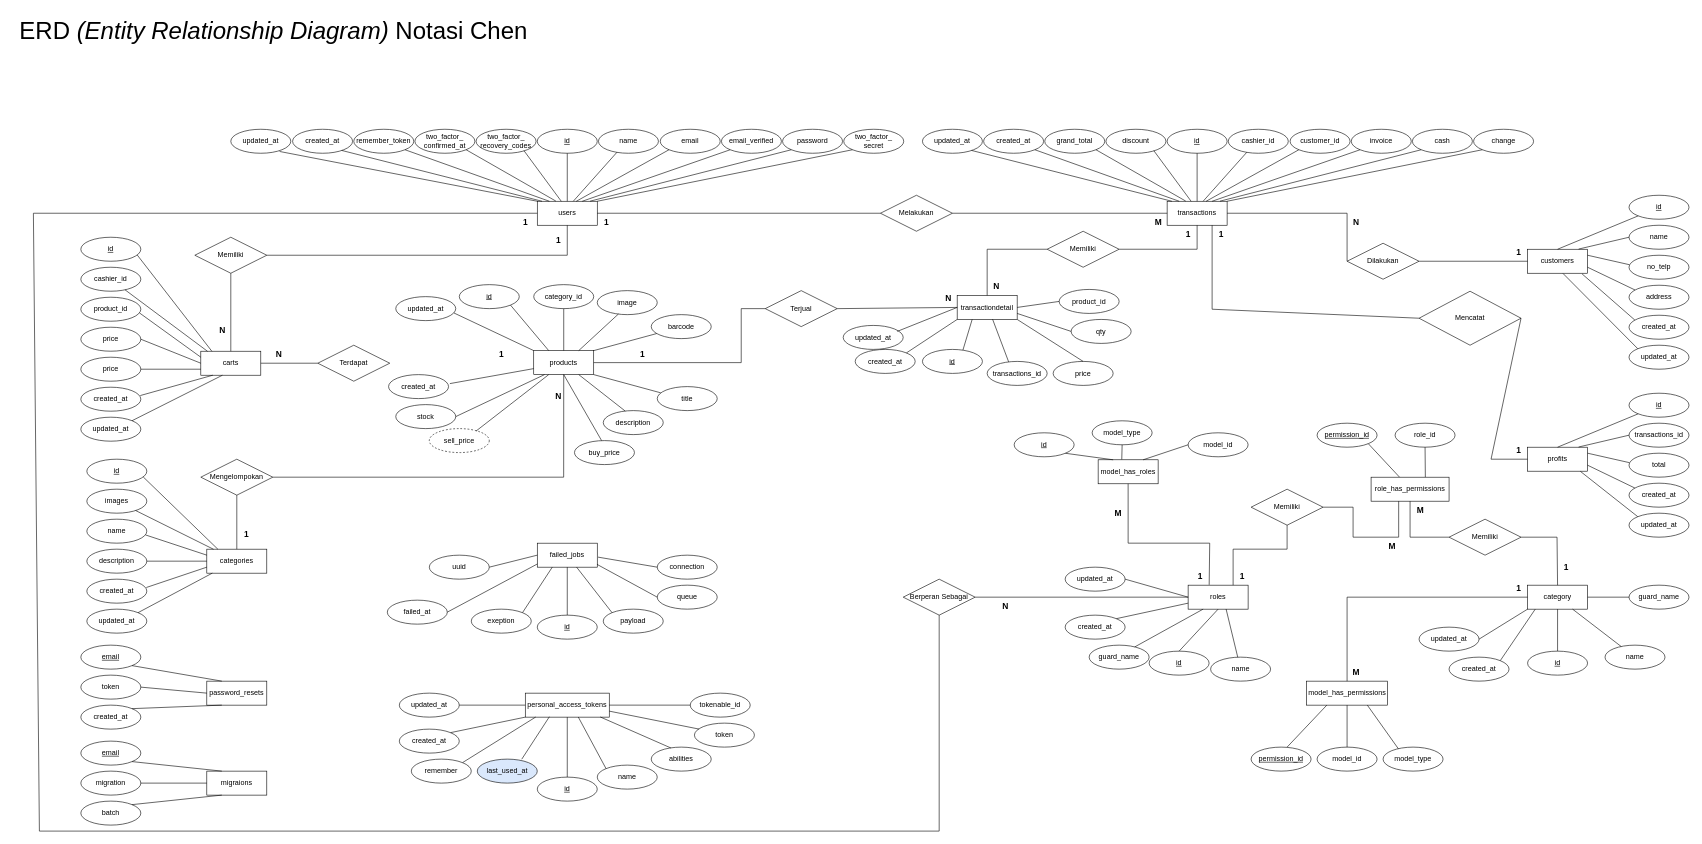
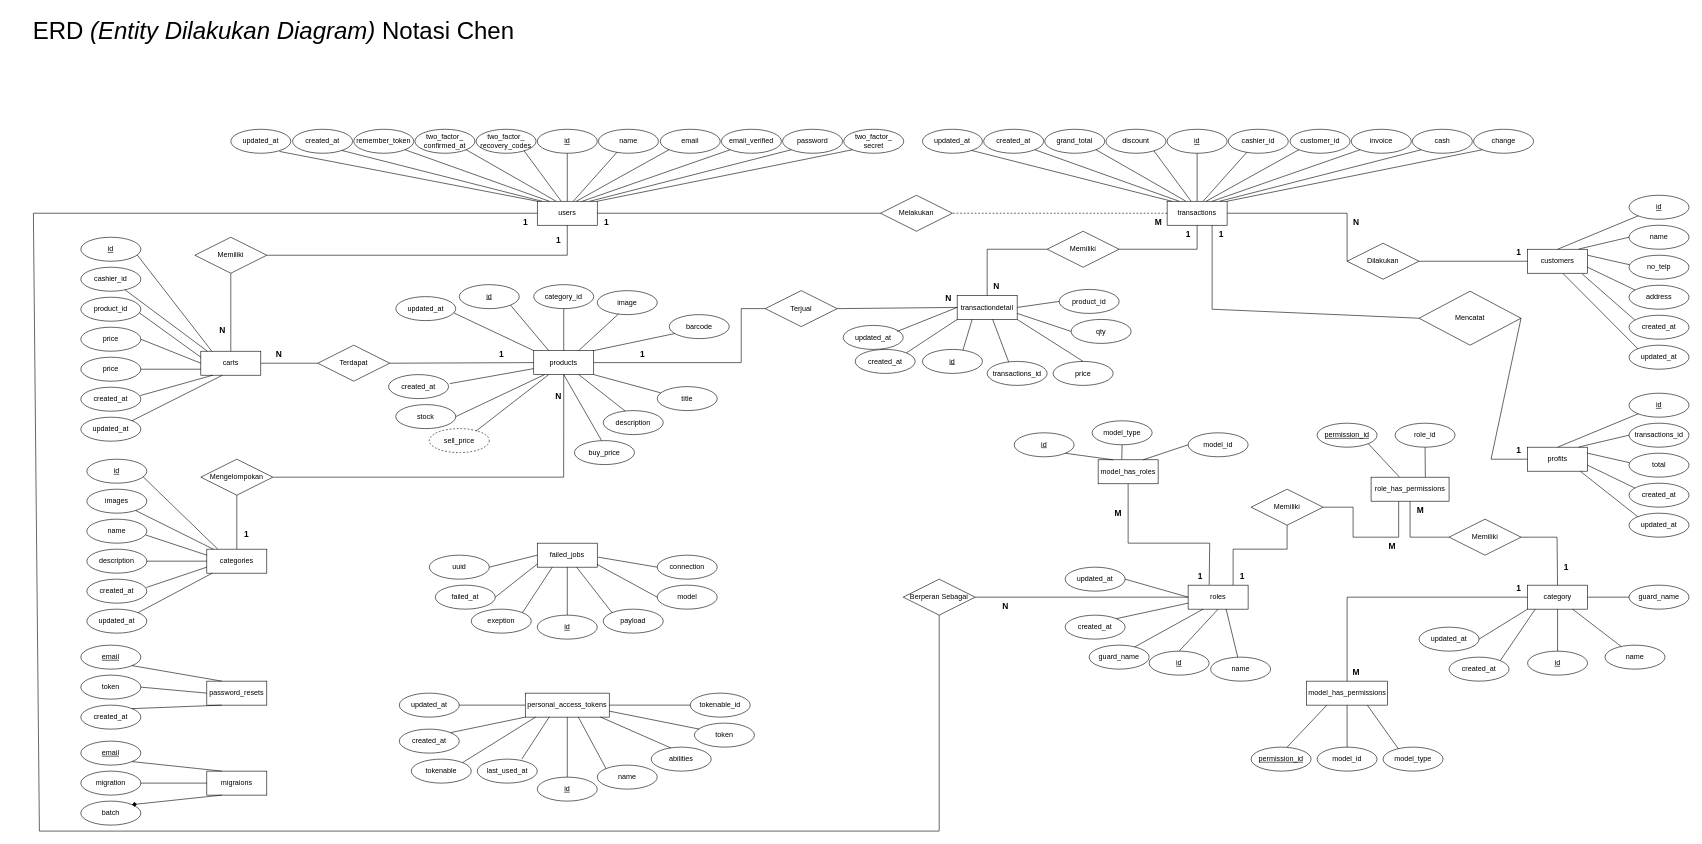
(274, 30) -> (274, 30)
(1060, 213) -> (1060, 213)
(681, 327) -> (699, 327)
none -> (462, 363)
(687, 597) -> (687, 597)
(417, 612) -> (465, 597)
(441, 771) -> (441, 771)
(507, 771) -> (507, 771)
(135, 804) -> (138, 804)
